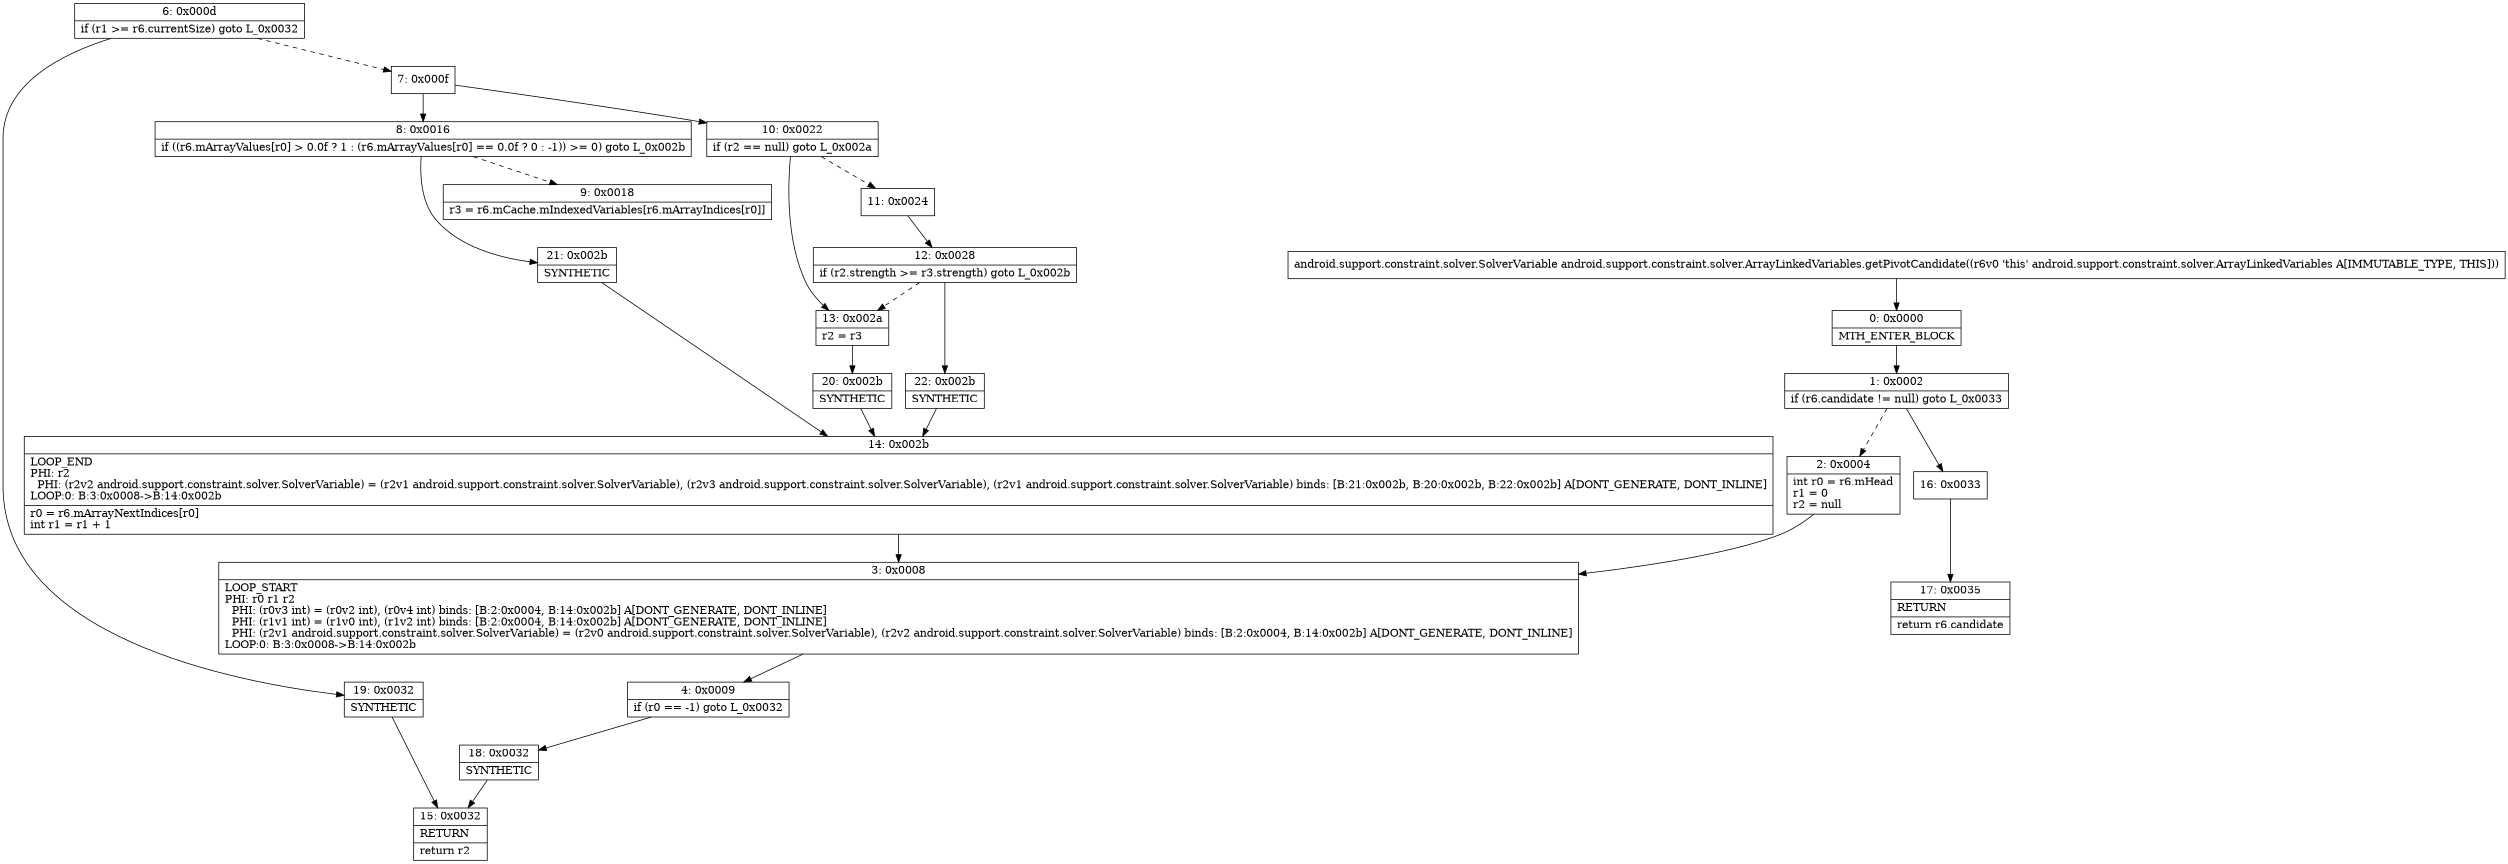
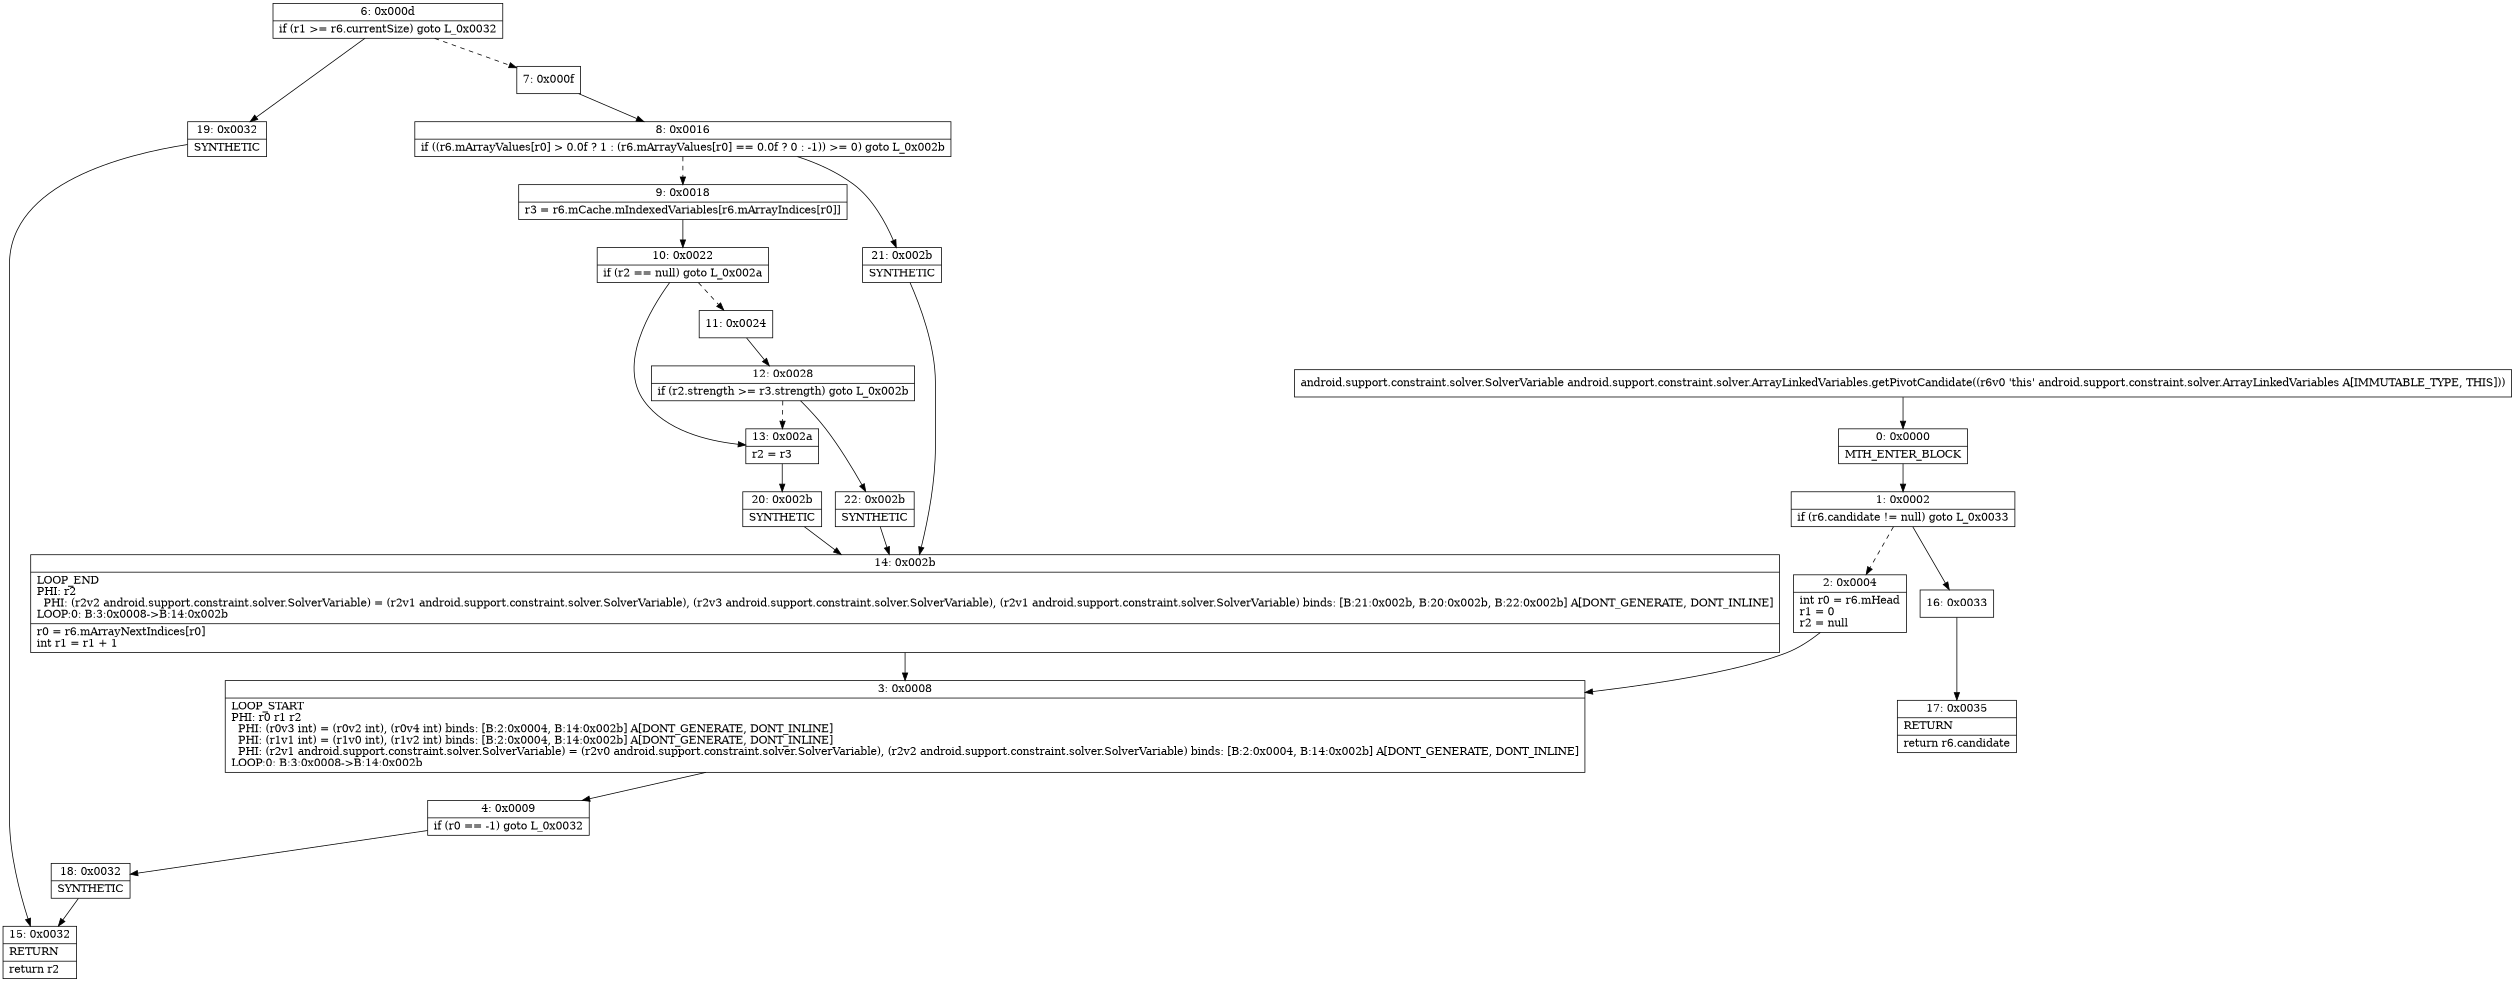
(577, 103) -> (683, 230)
